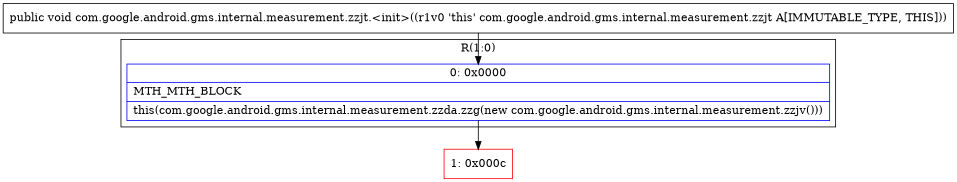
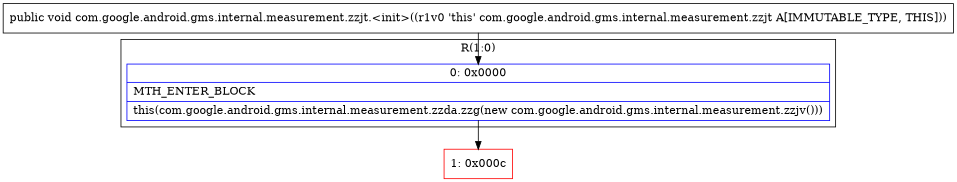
(187, 92) -> (195, 92)
